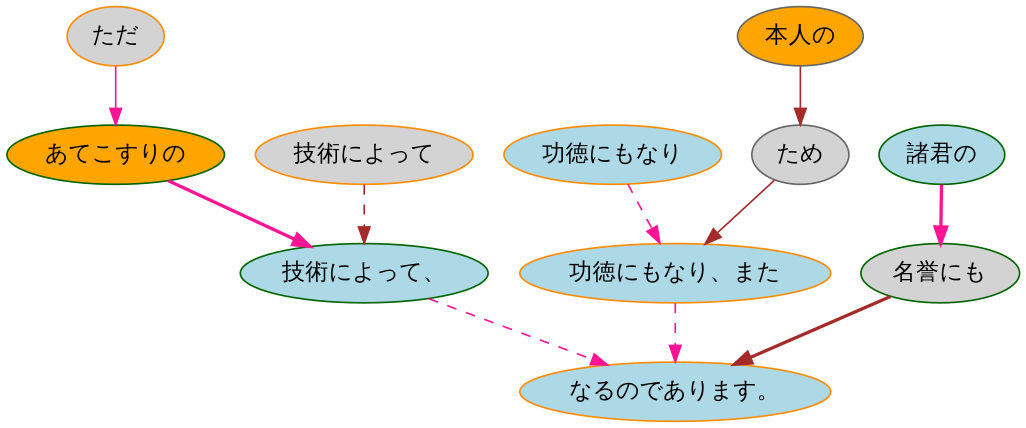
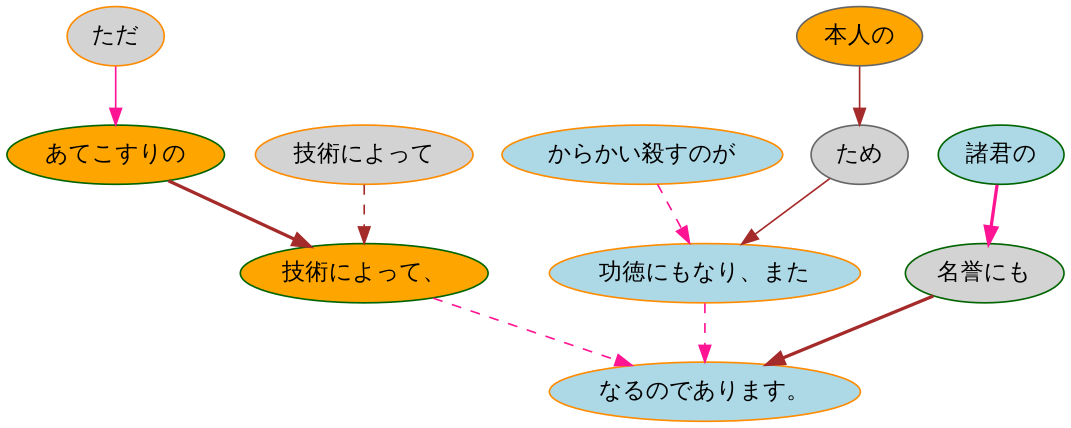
(613, 155) -> (642, 155)
(231, 210) -> (231, 210)
(364, 273) -> (364, 273)
